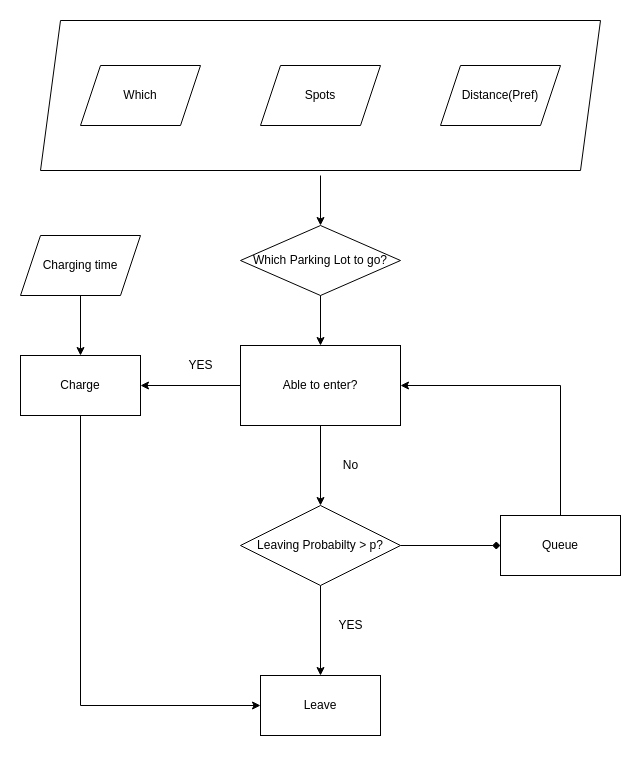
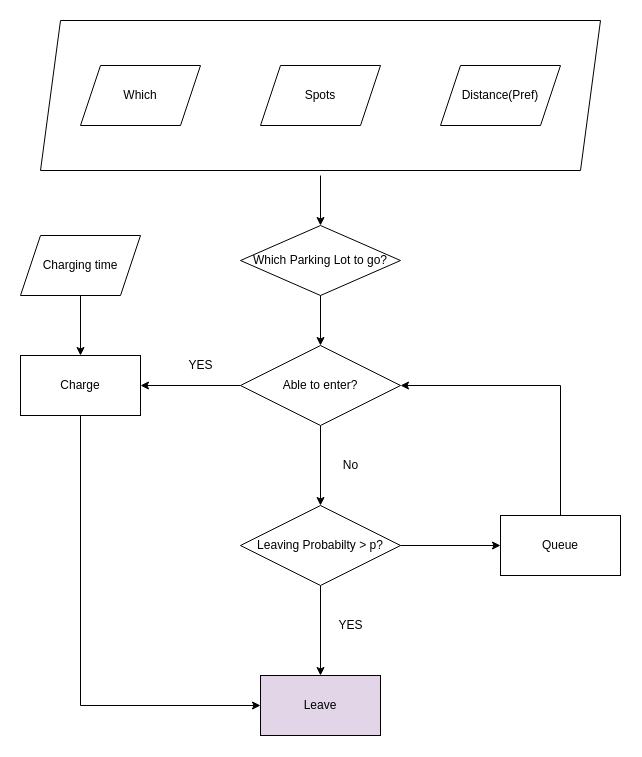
(321, 386) -> (321, 386)
(491, 546) -> (492, 546)
(321, 706) -> (321, 706)
